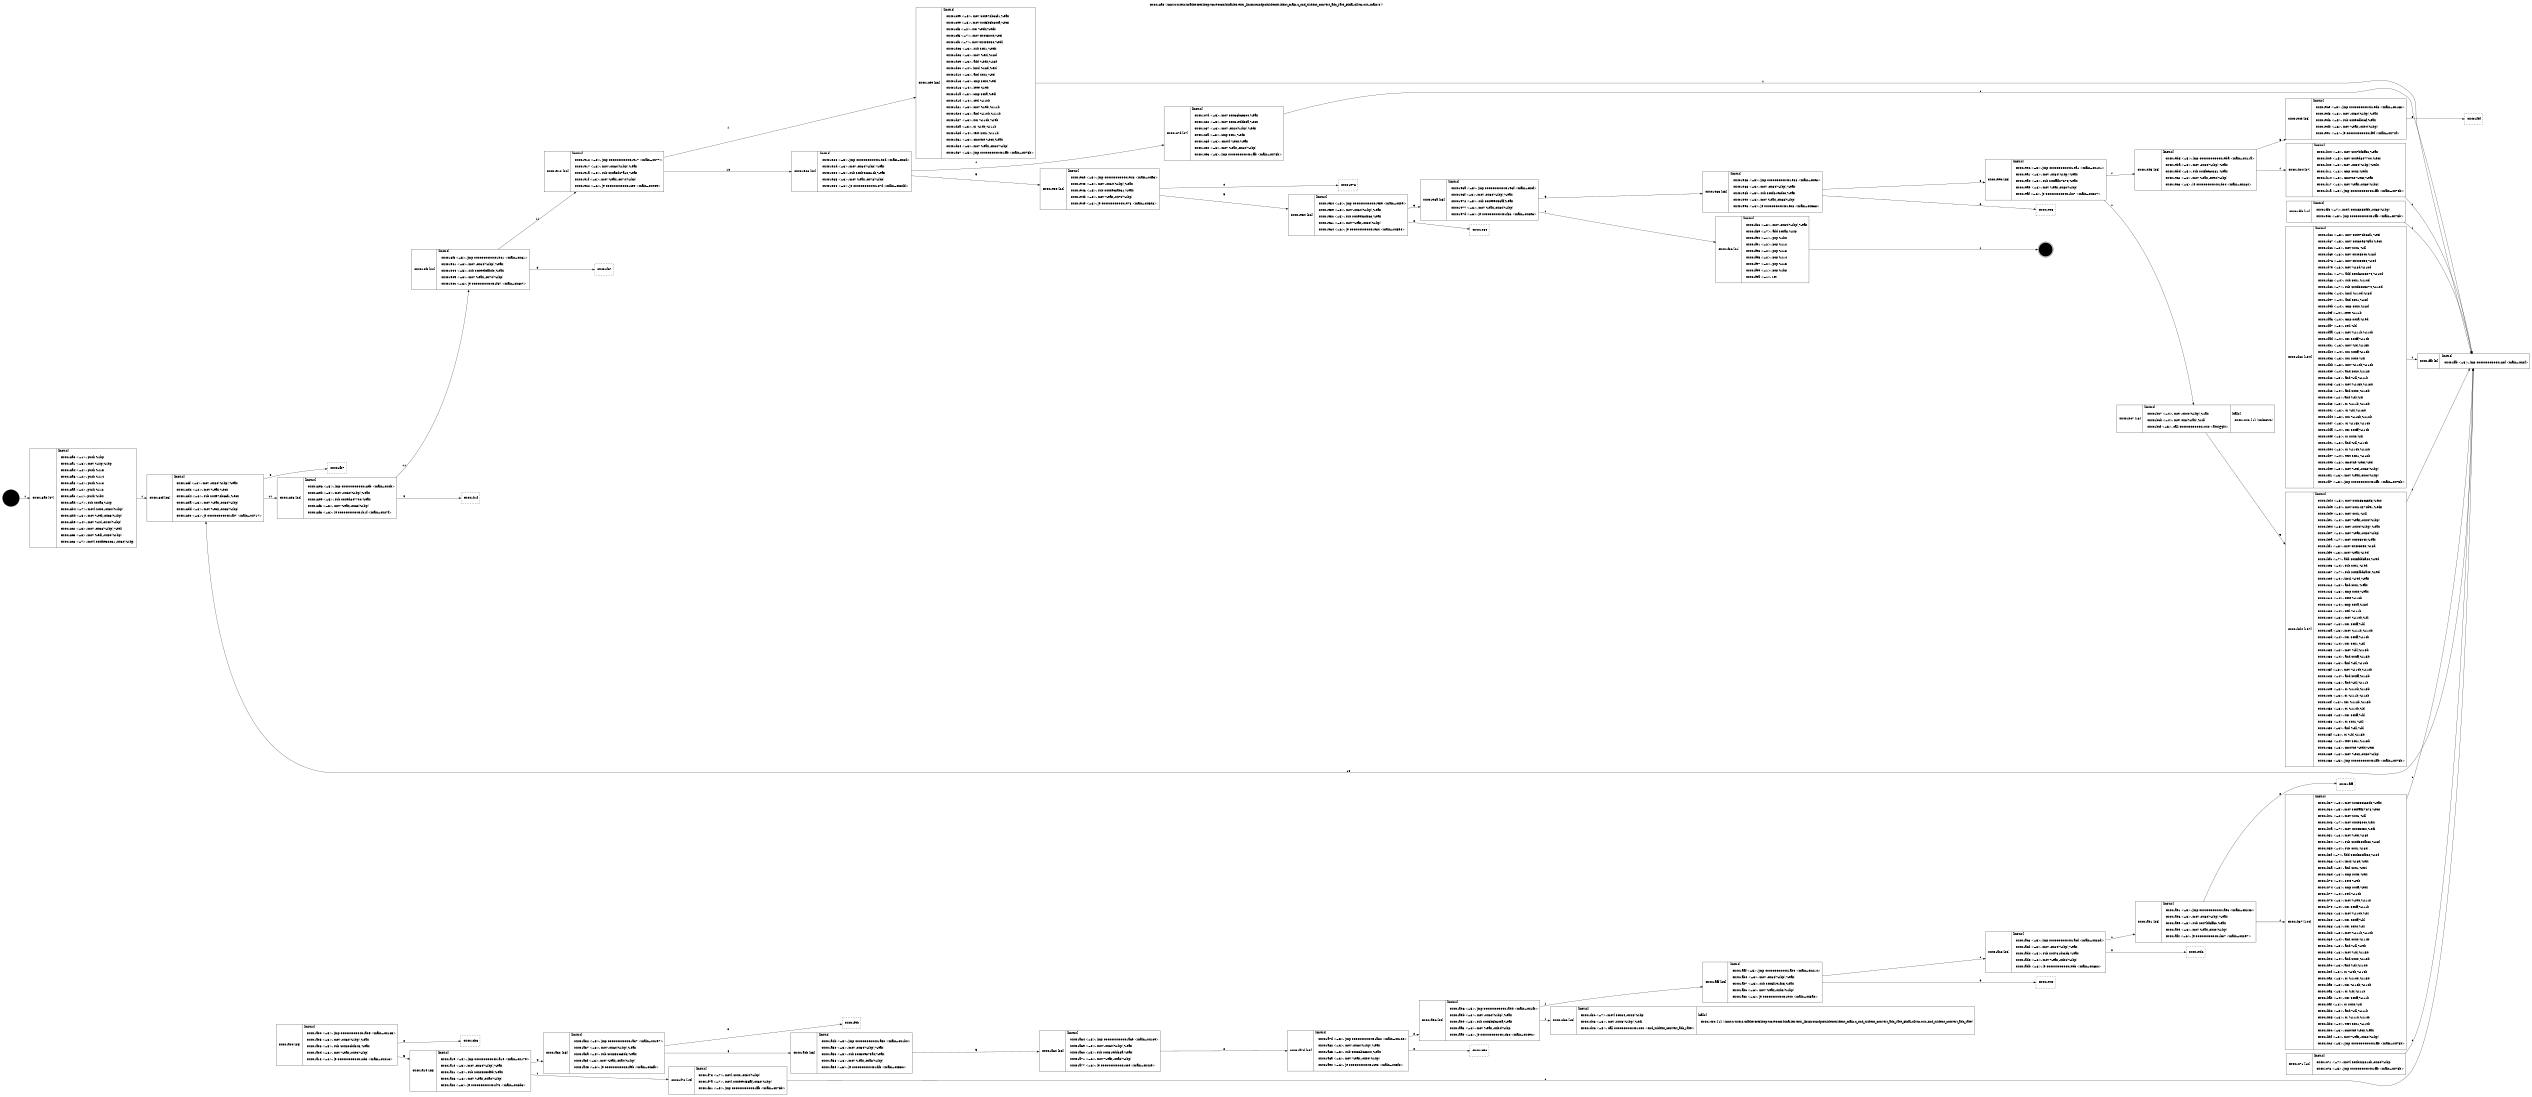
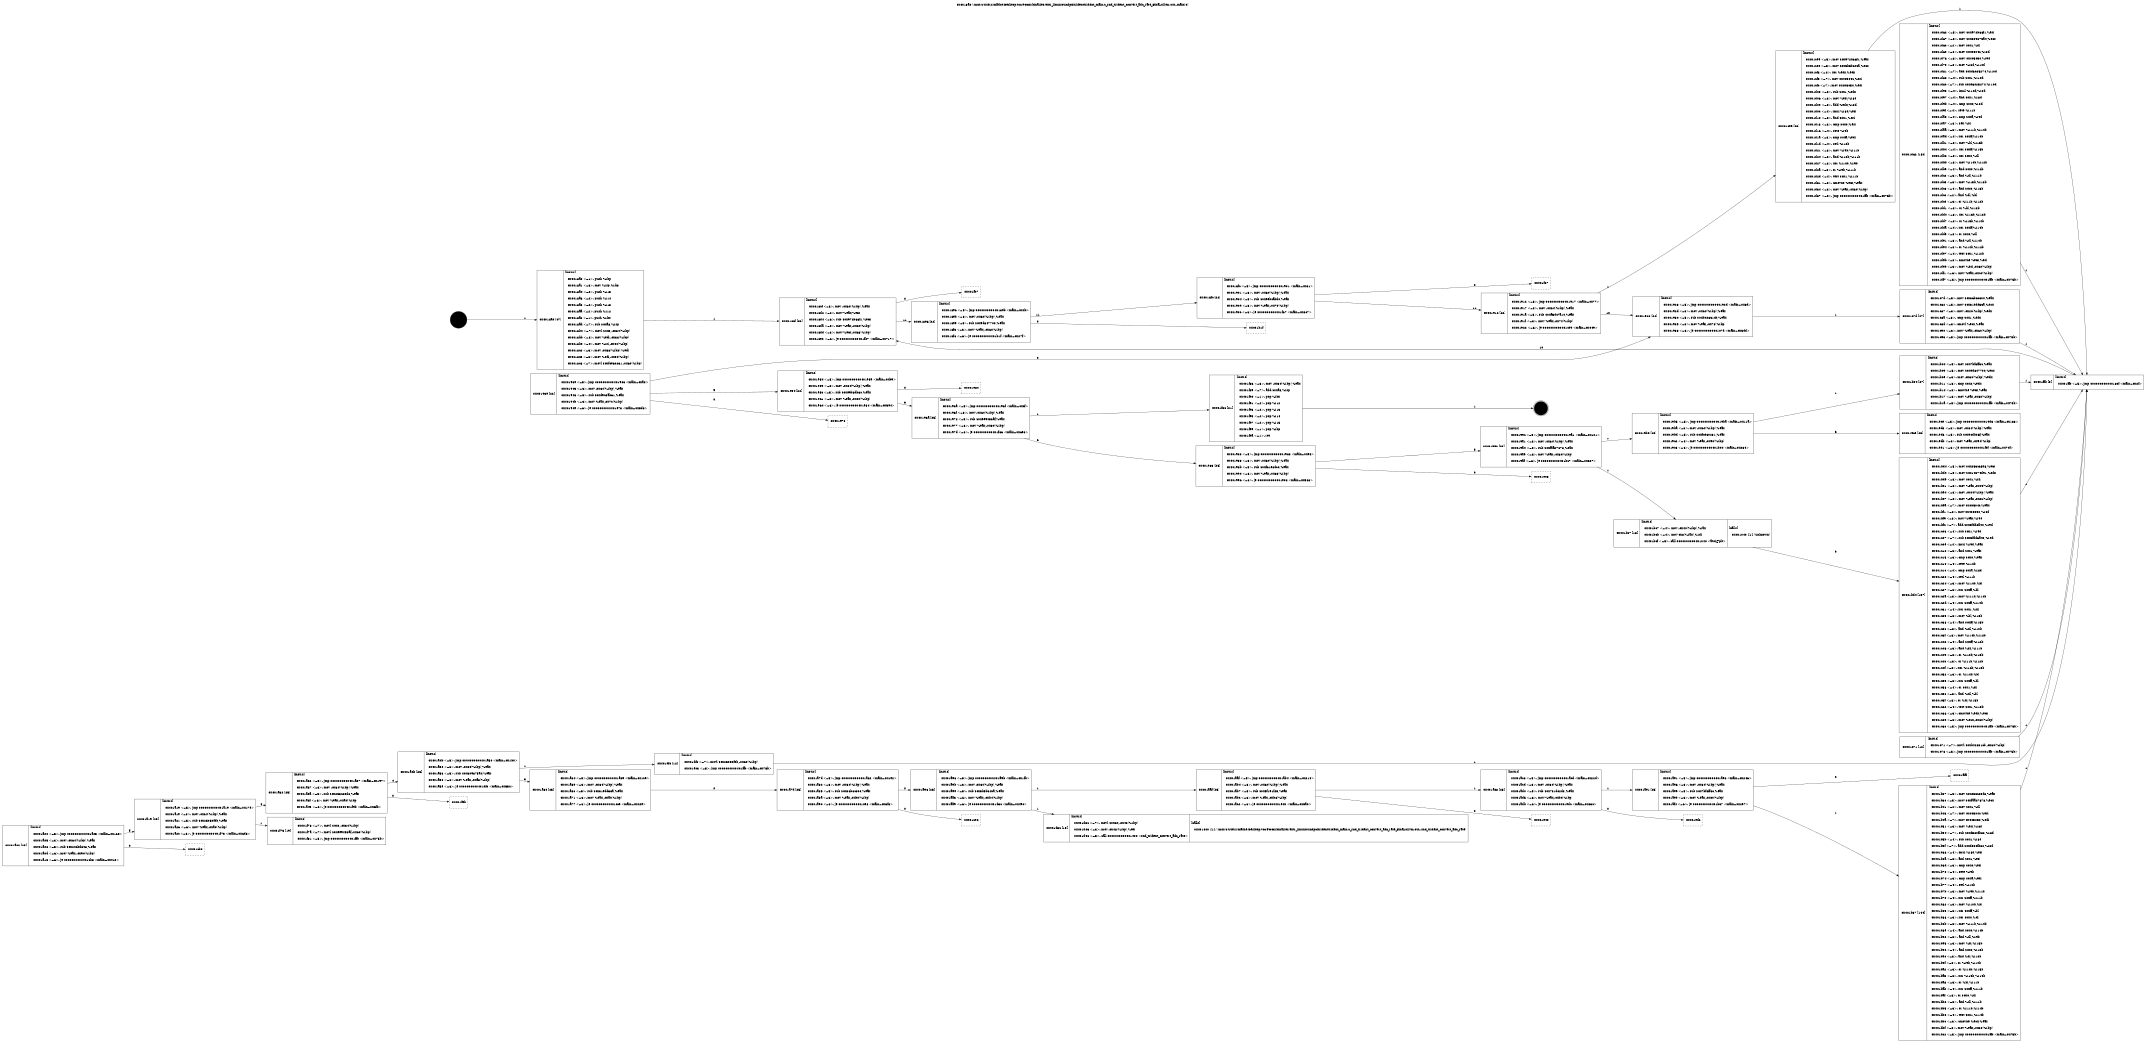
(2473, 119) -> none
(975, 180) -> (1150, 360)
none -> (586, 766)
(1955, 1081) -> none
